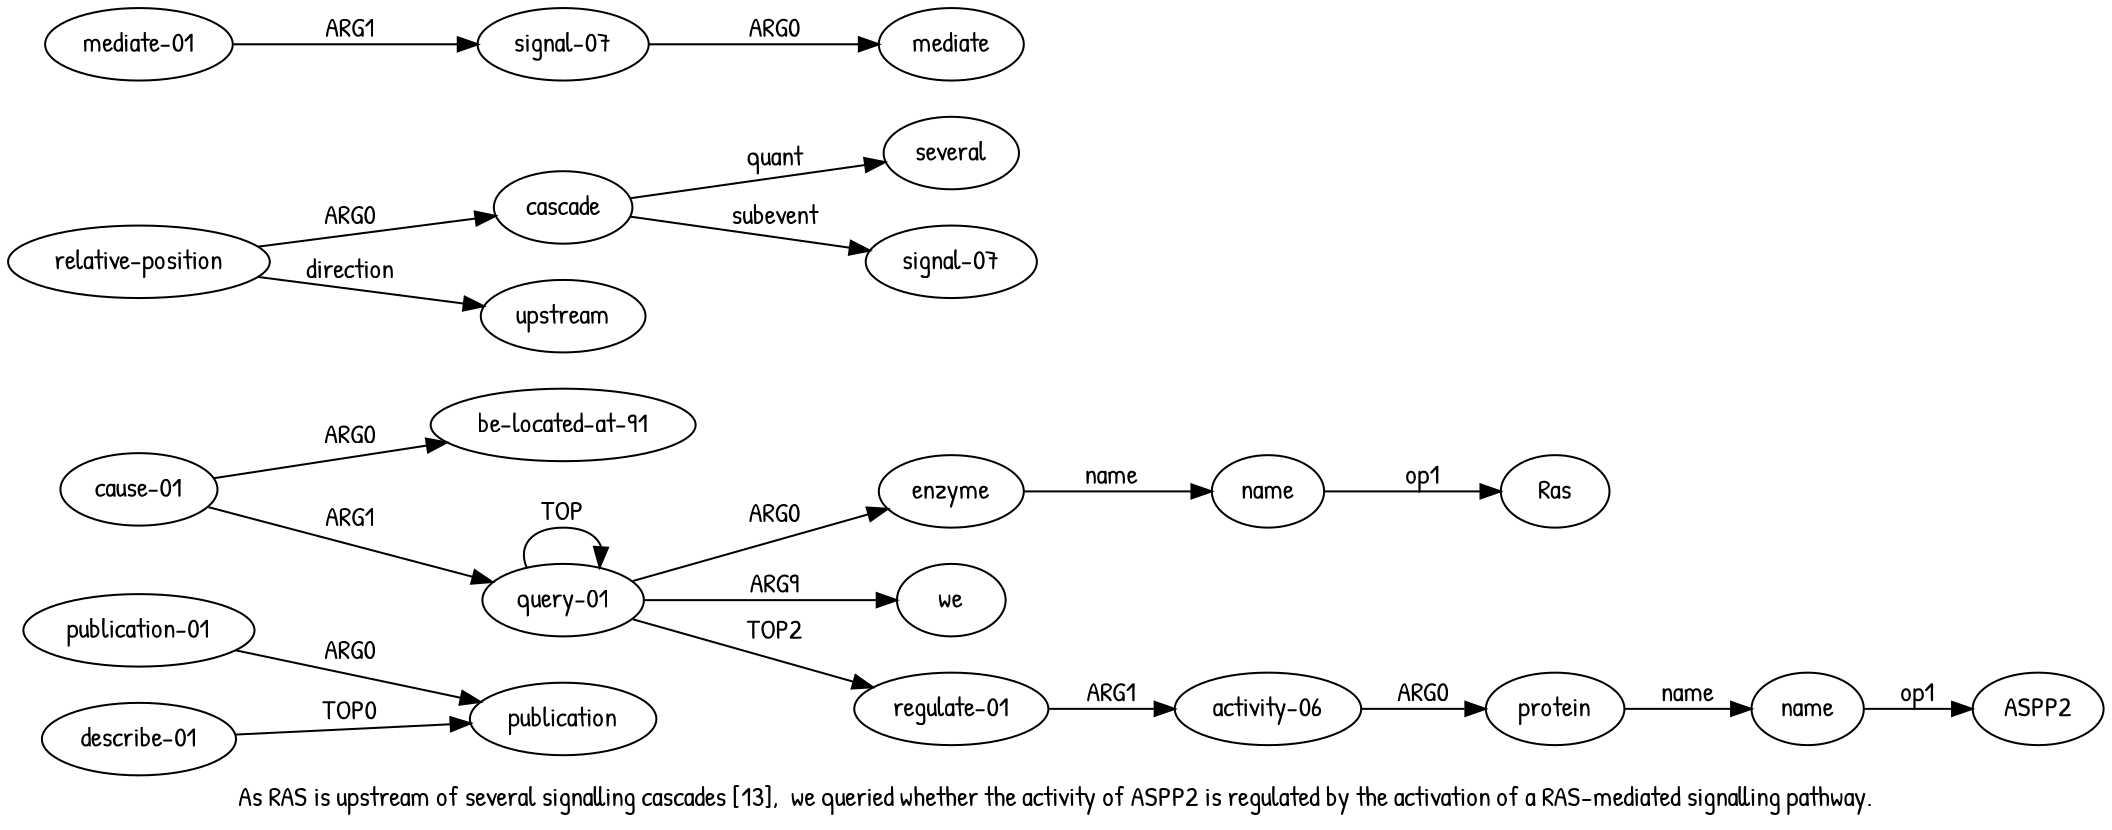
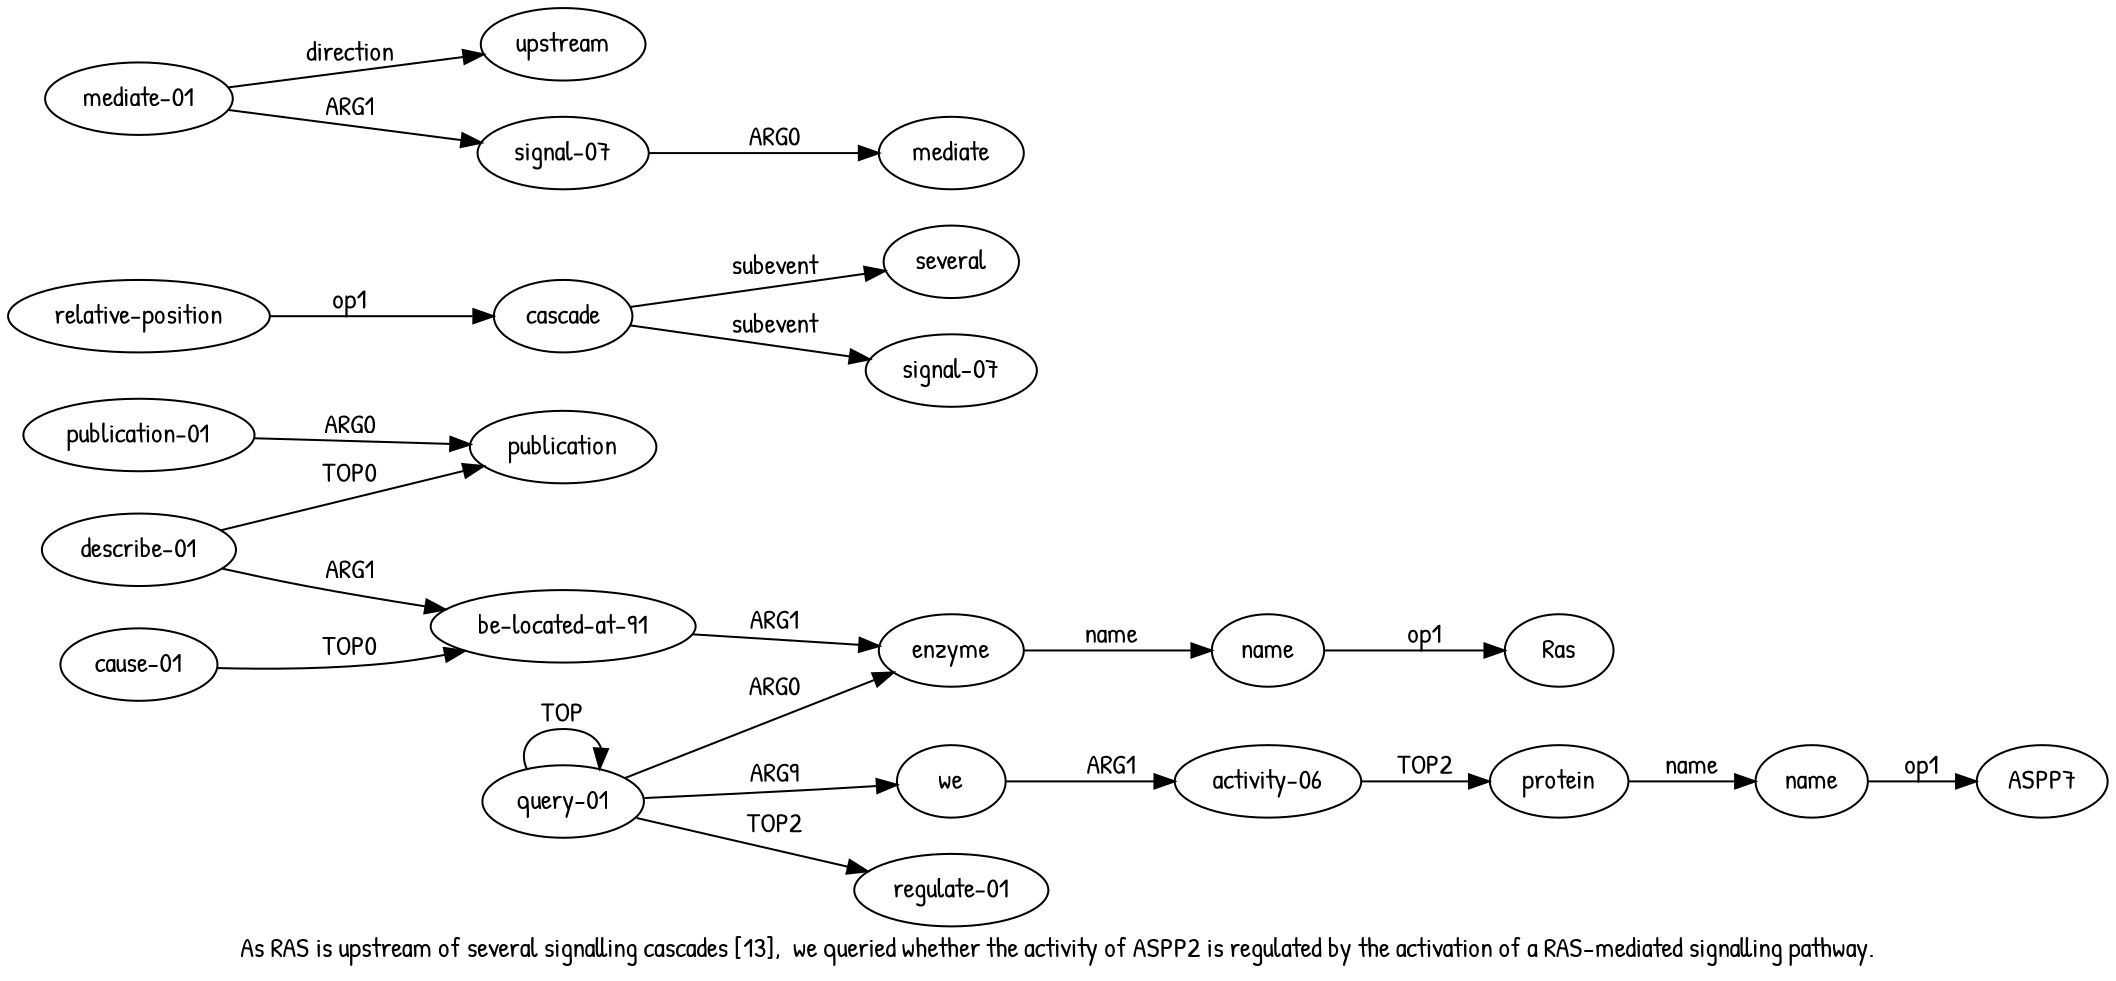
(775, 158) -> (775, 267)
(350, 216) -> (350, 301)
(361, 290) -> (346, 72)
(350, 436) -> (350, 647)
(341, 542) -> none
none -> (323, 589)
none -> (776, 640)
(1423, 694) -> (1425, 766)
(1101, 709) -> (1080, 781)
(2038, 709) -> (2042, 781)
